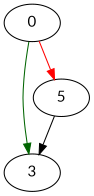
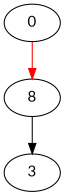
(23, 93) -> none
(61, 98) -> (32, 98)
